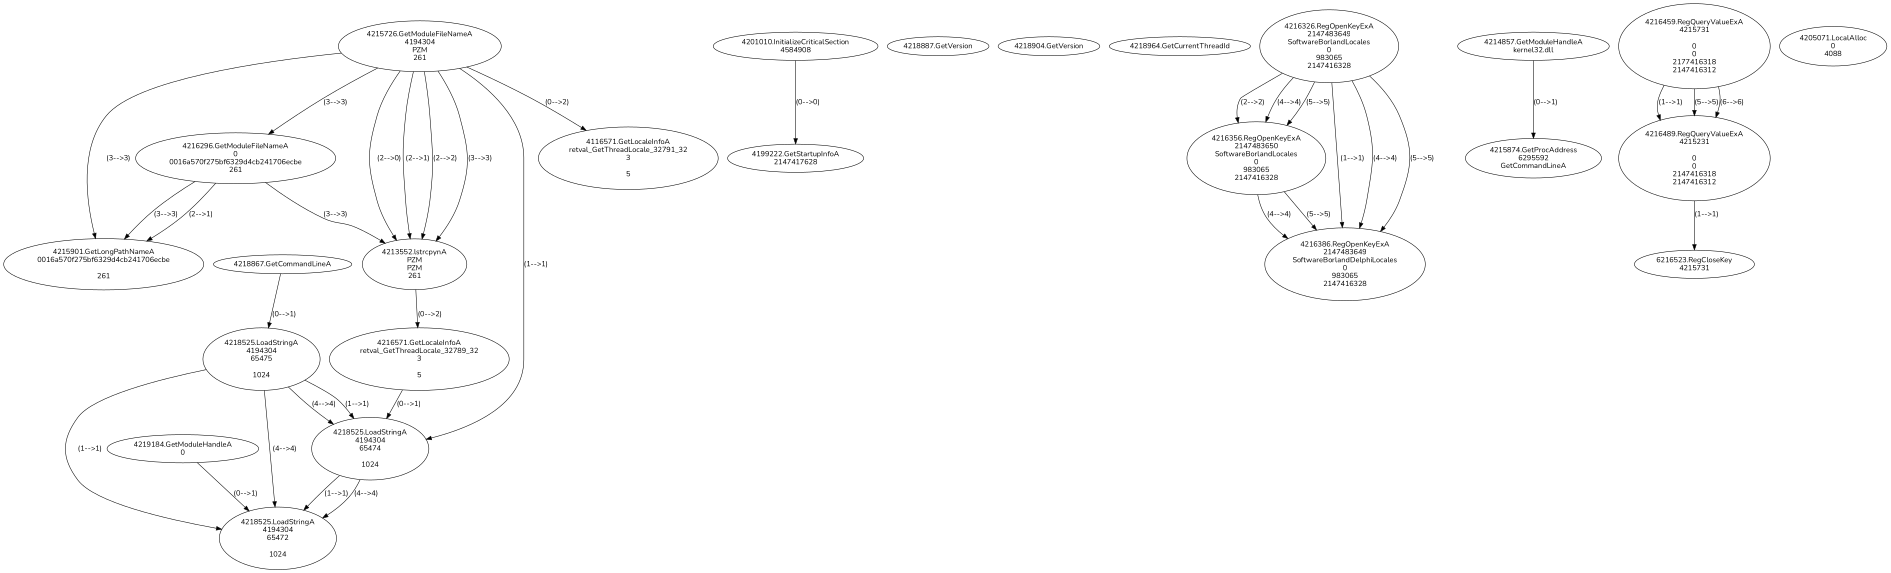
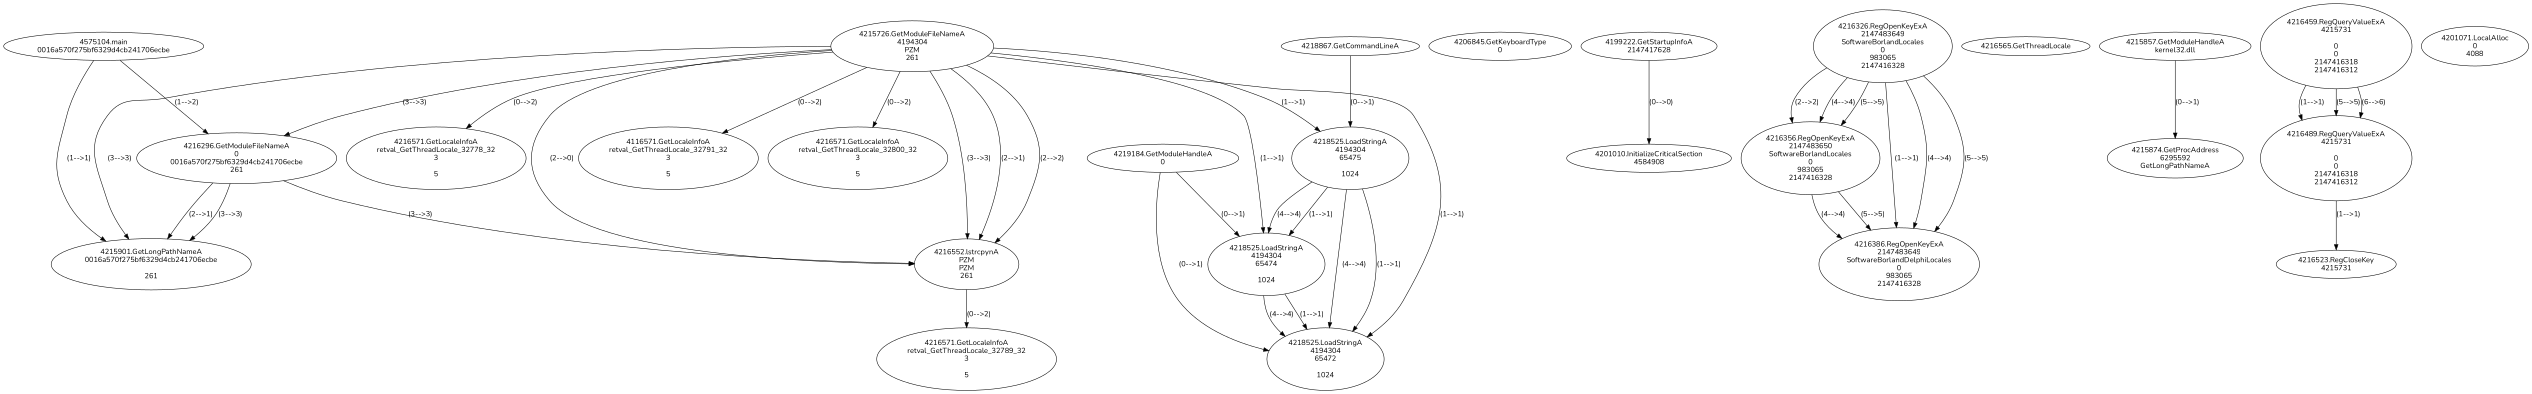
none -> (104, 46)
(938, 46) -> none
(1049, 46) -> none
(1180, 46) -> none
none -> (1500, 46)
(1533, 46) -> (2175, 46)
(1694, 46) -> (2336, 46)
(1833, 46) -> (2475, 46)
none -> (2026, 46)
none -> (1160, 68)
none -> (1325, 92)
(796, 100) -> (1649, 100)
none -> (436, 158)
none -> (858, 158)
(1533, 158) -> (2175, 158)
(1694, 158) -> (2336, 158)
(415, 264) -> (967, 264)
(1694, 264) -> (2336, 264)
(396, 402) -> (1206, 202)
